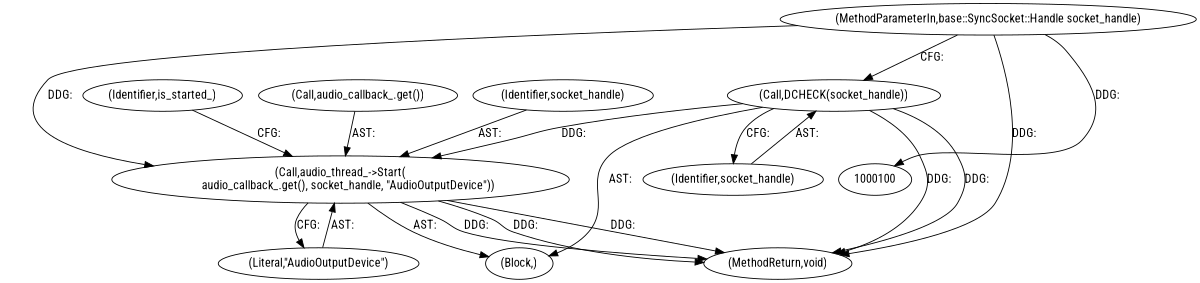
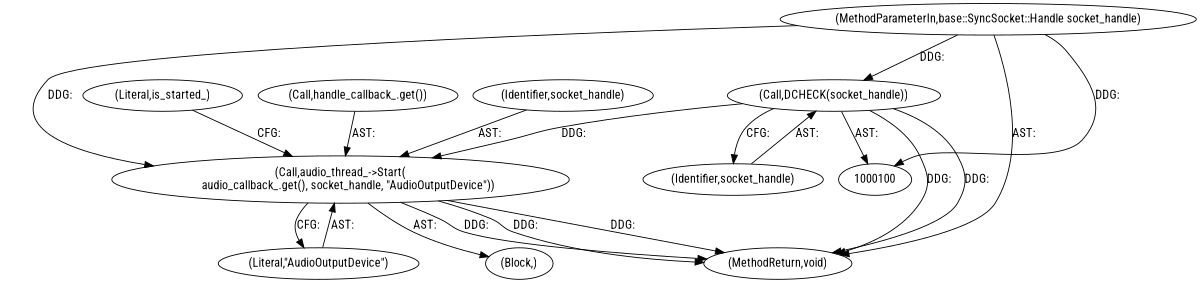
(933, 57) -> (933, 57)
(163, 96) -> (163, 96)
(358, 96) -> (358, 96)
(1025, 134) -> (1025, 134)
(627, 144) -> (853, 134)
